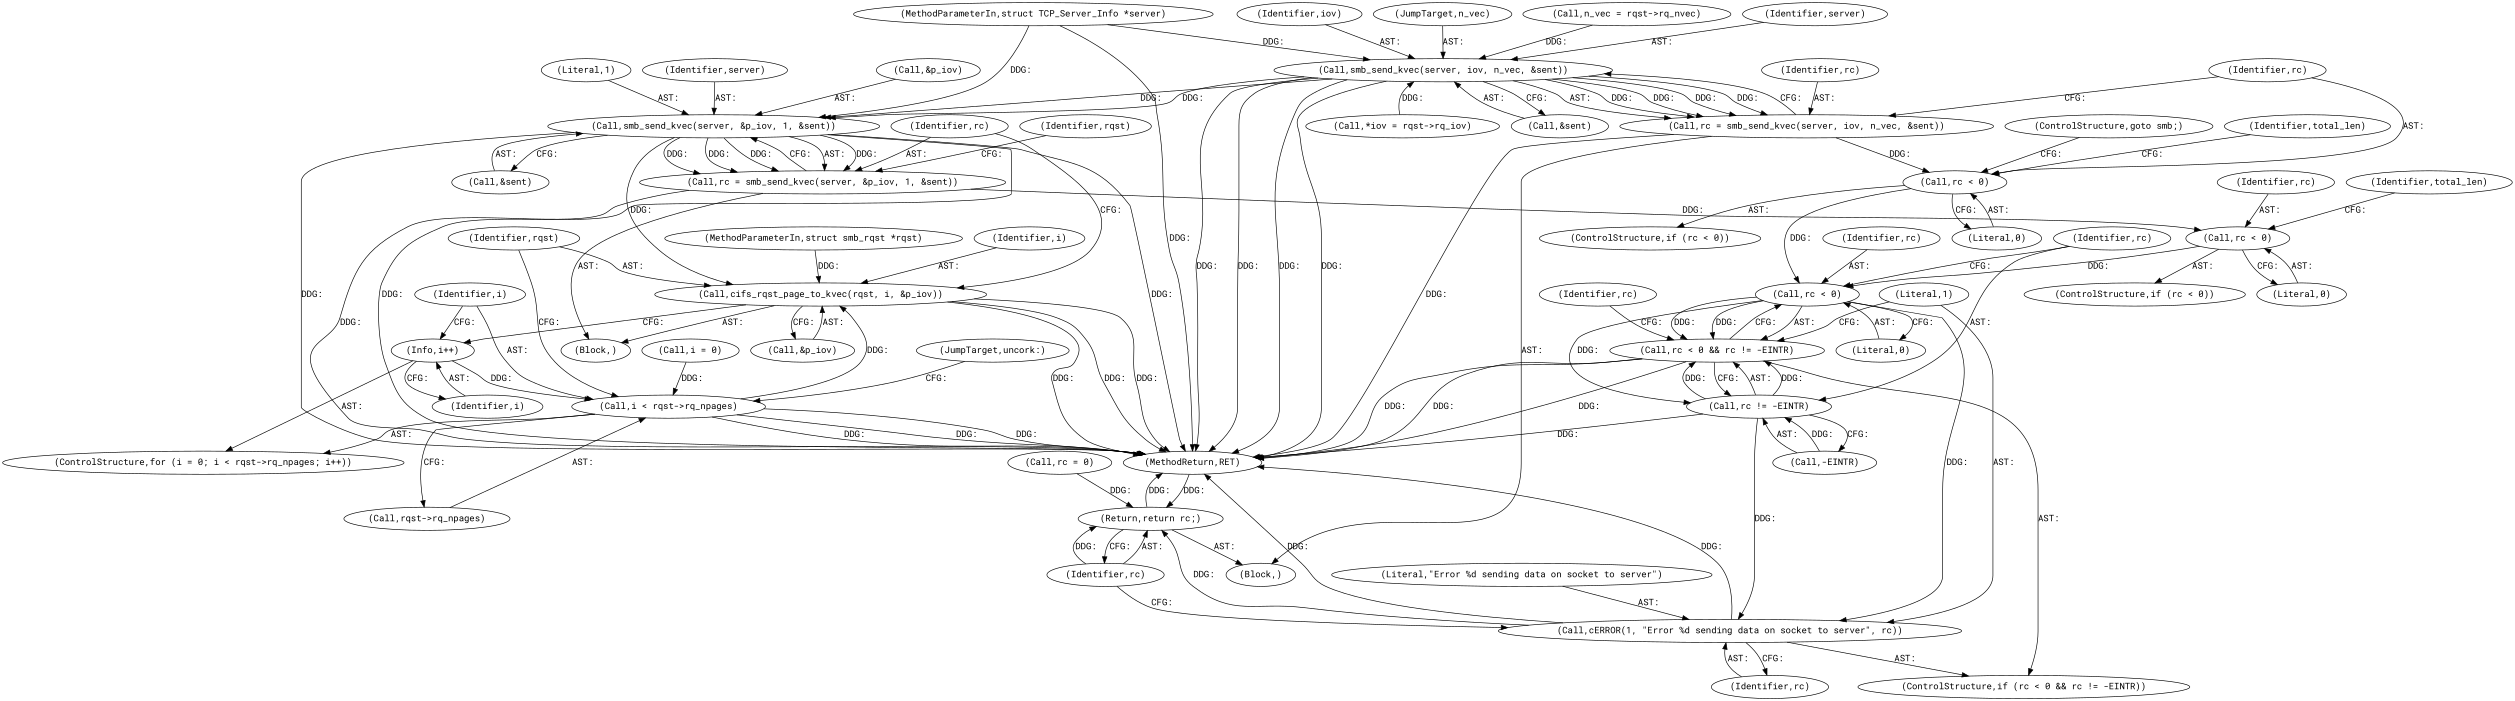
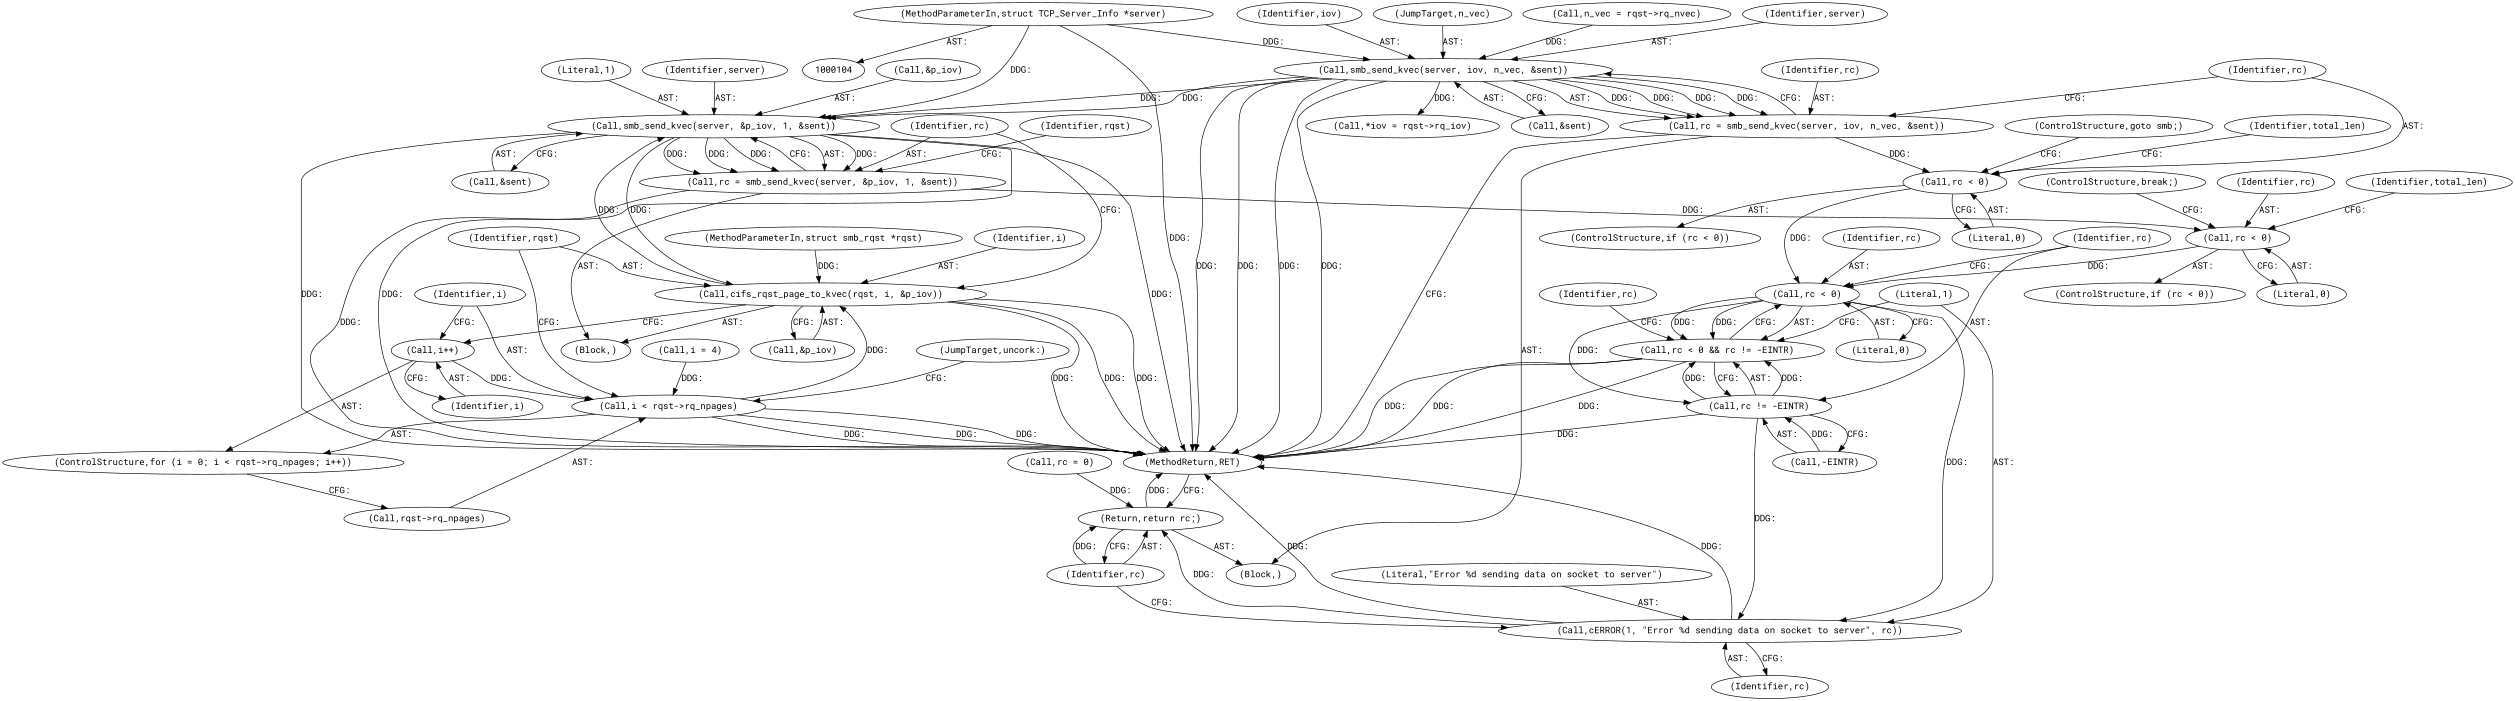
none -> (834, 70)
(1400, 99) -> (1433, 97)
none -> (2112, 182)
none -> (607, 229)
(1439, 295) -> (1439, 295)
(433, 351) -> (433, 351)
(691, 351) -> (691, 351)
(478, 425) -> (314, 490)
(1197, 491) -> (1197, 491)
(2024, 687) -> none
